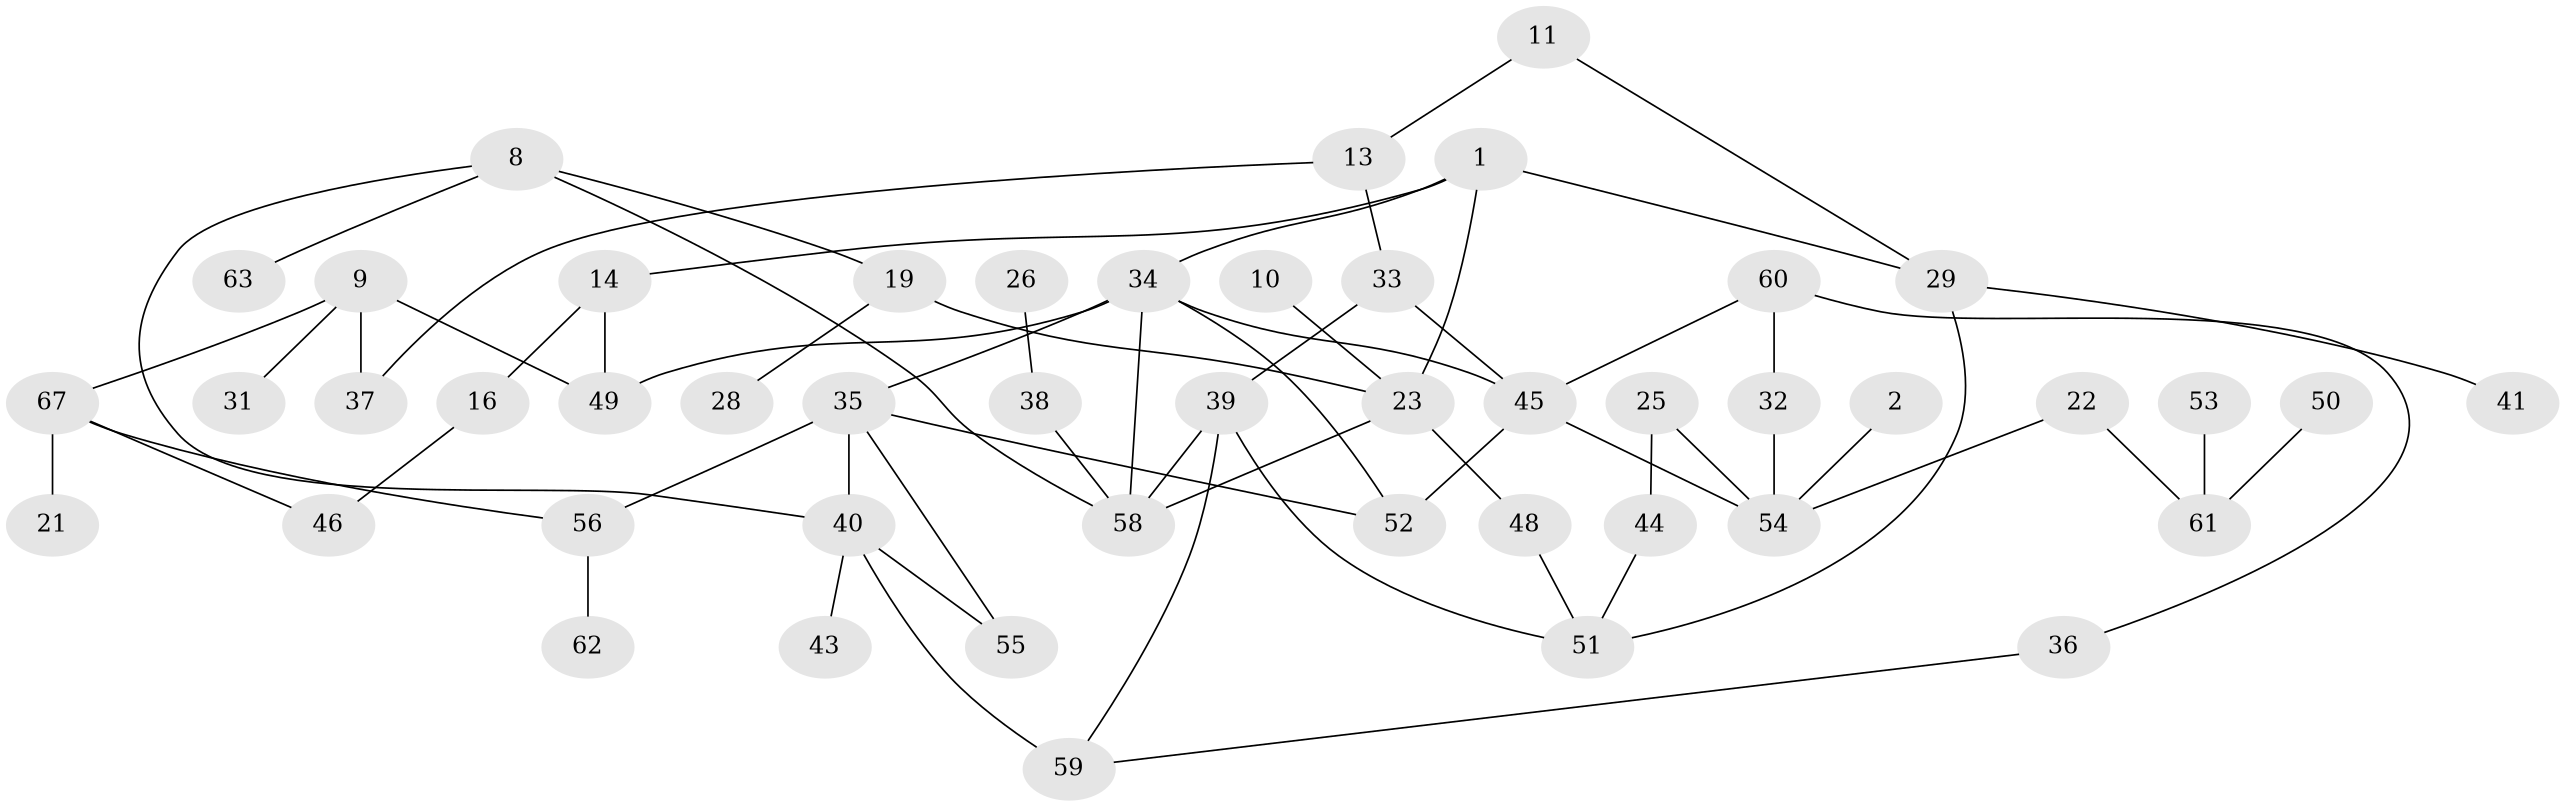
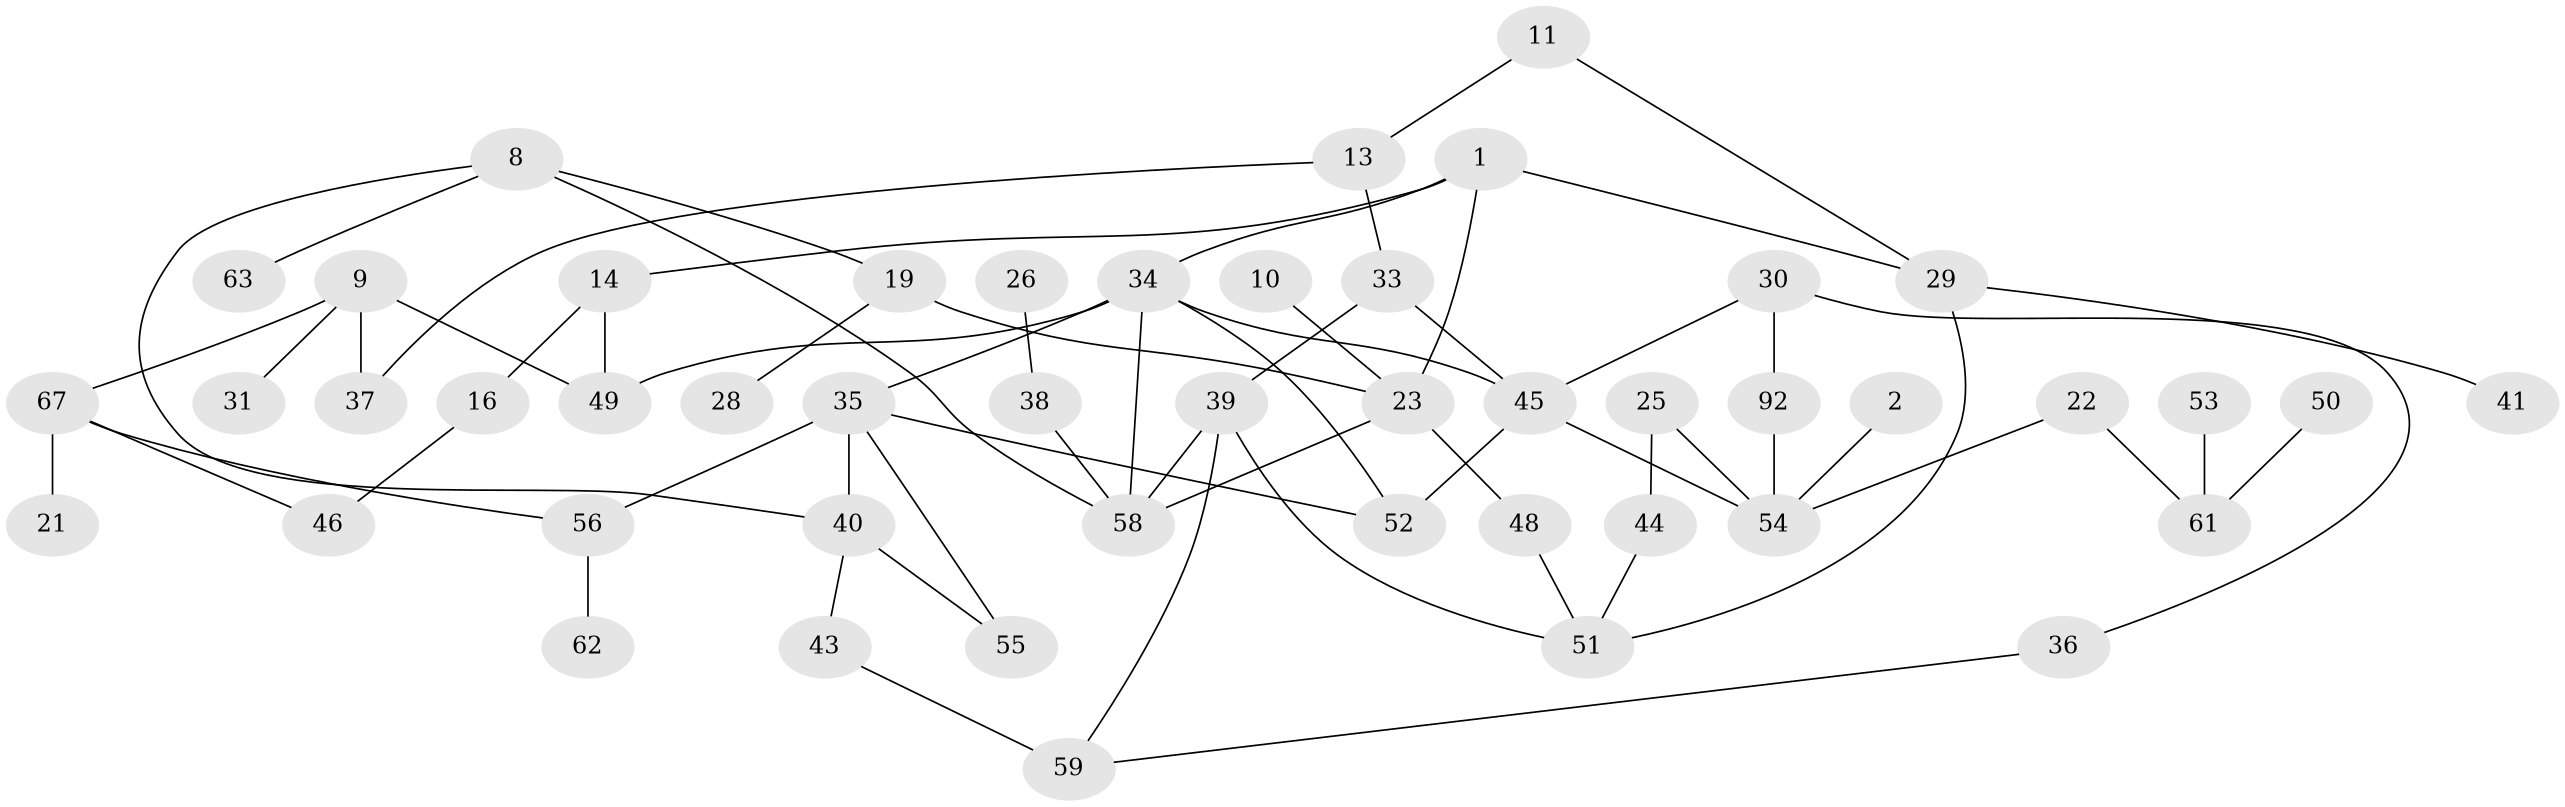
(1774, 281) -> (1774, 281)
(1774, 403) -> (1774, 403)
(937, 663) -> (947, 708)
